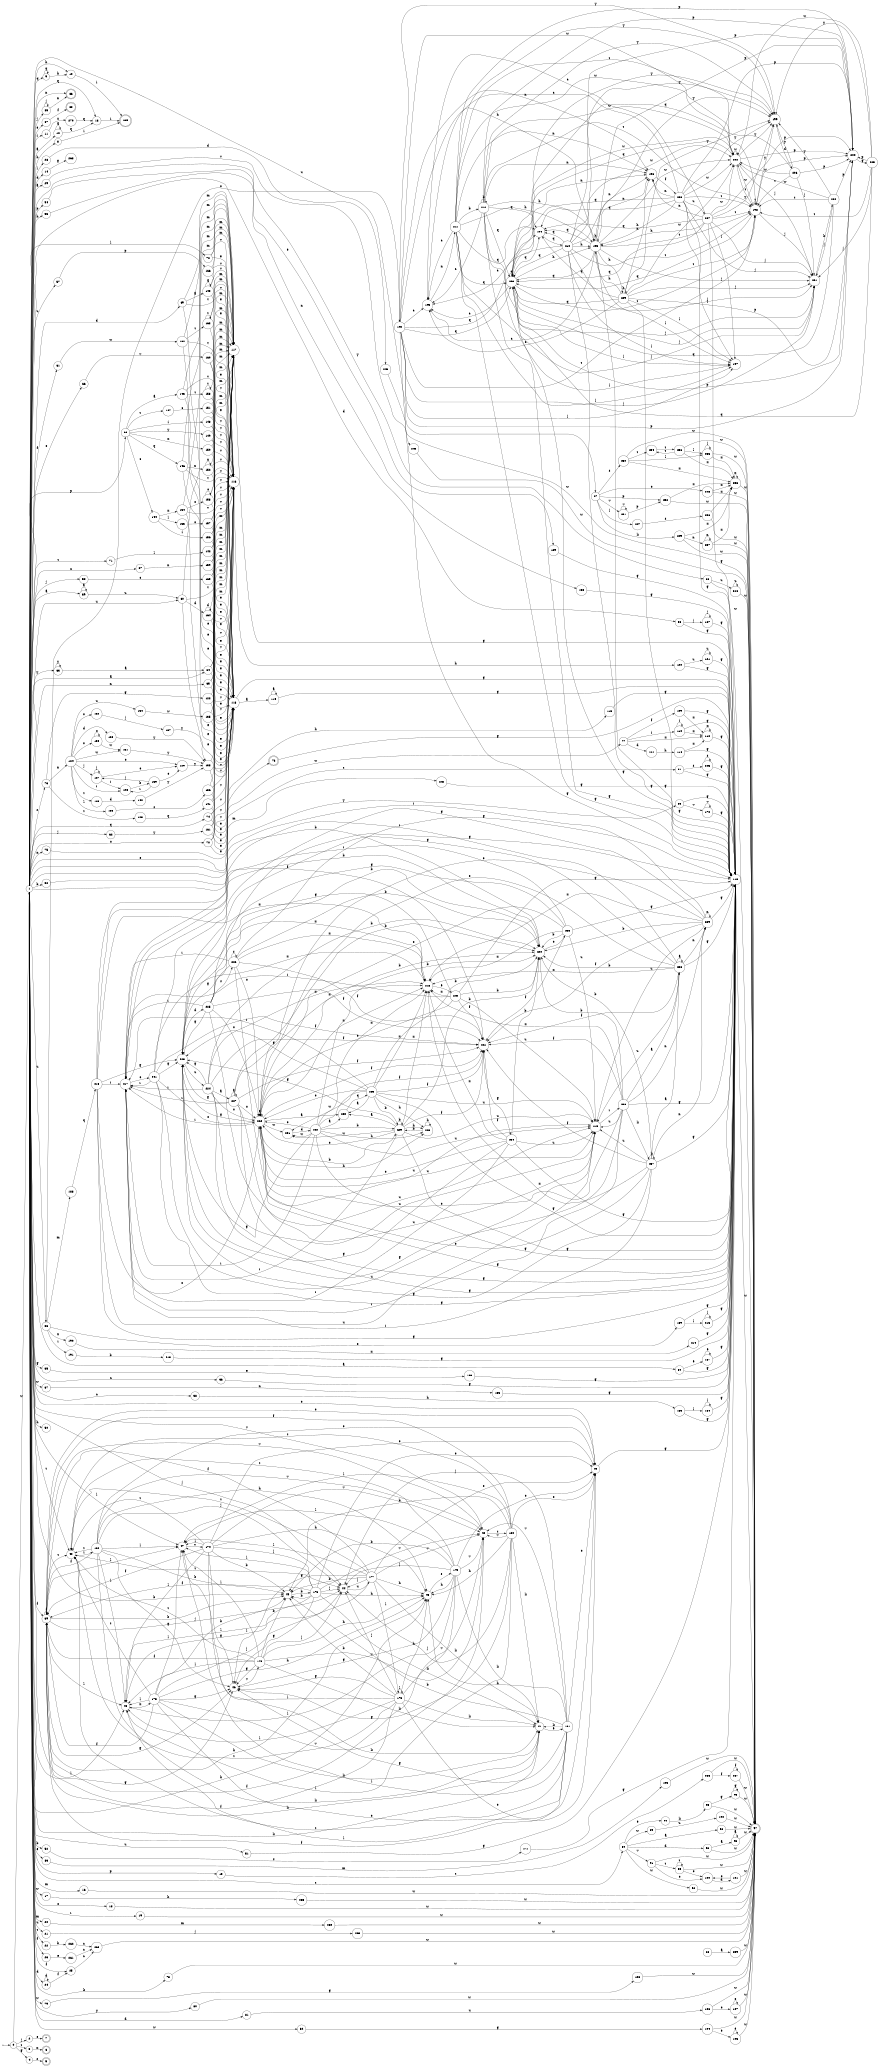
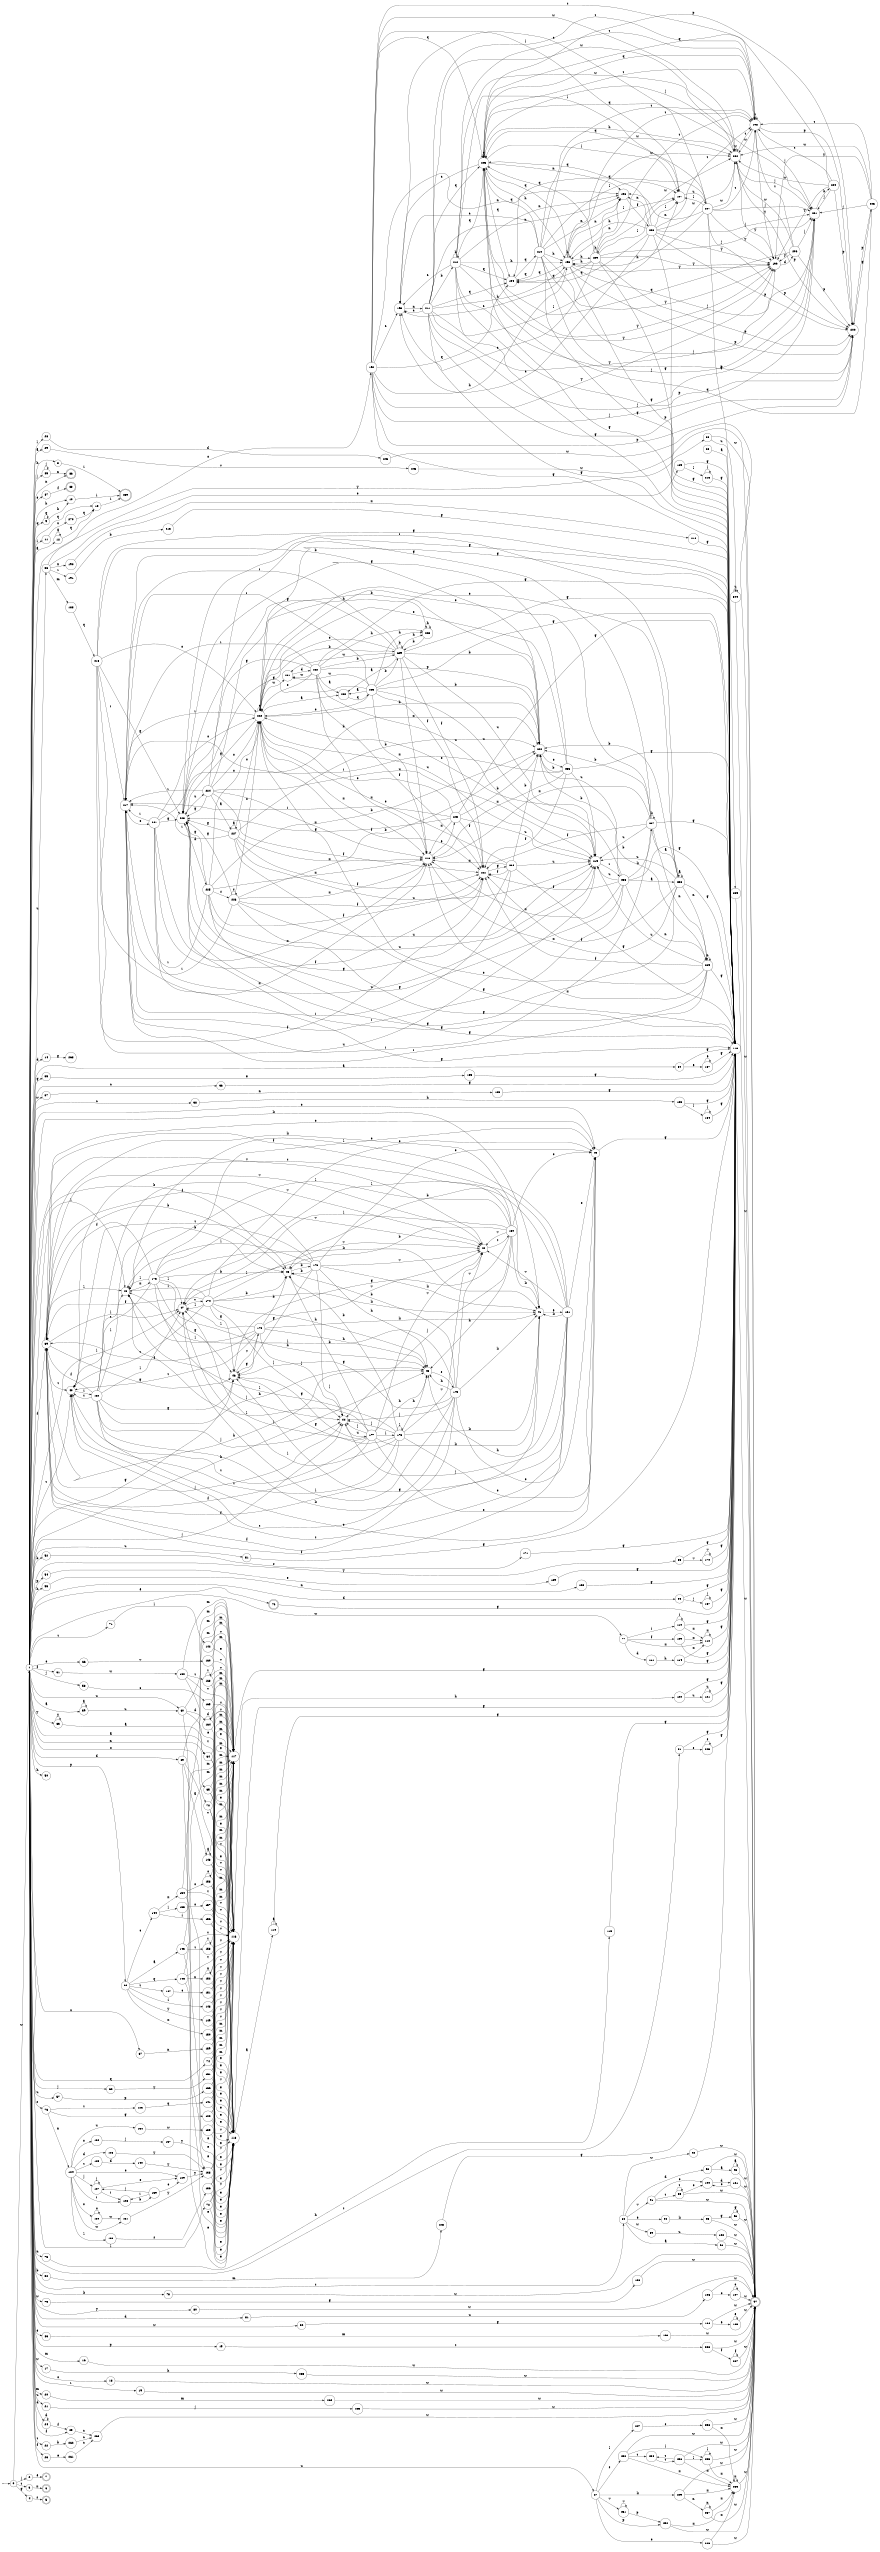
(624, 147) -> (610, 128)
(695, 205) -> (697, 194)
(428, 965) -> (428, 667)
